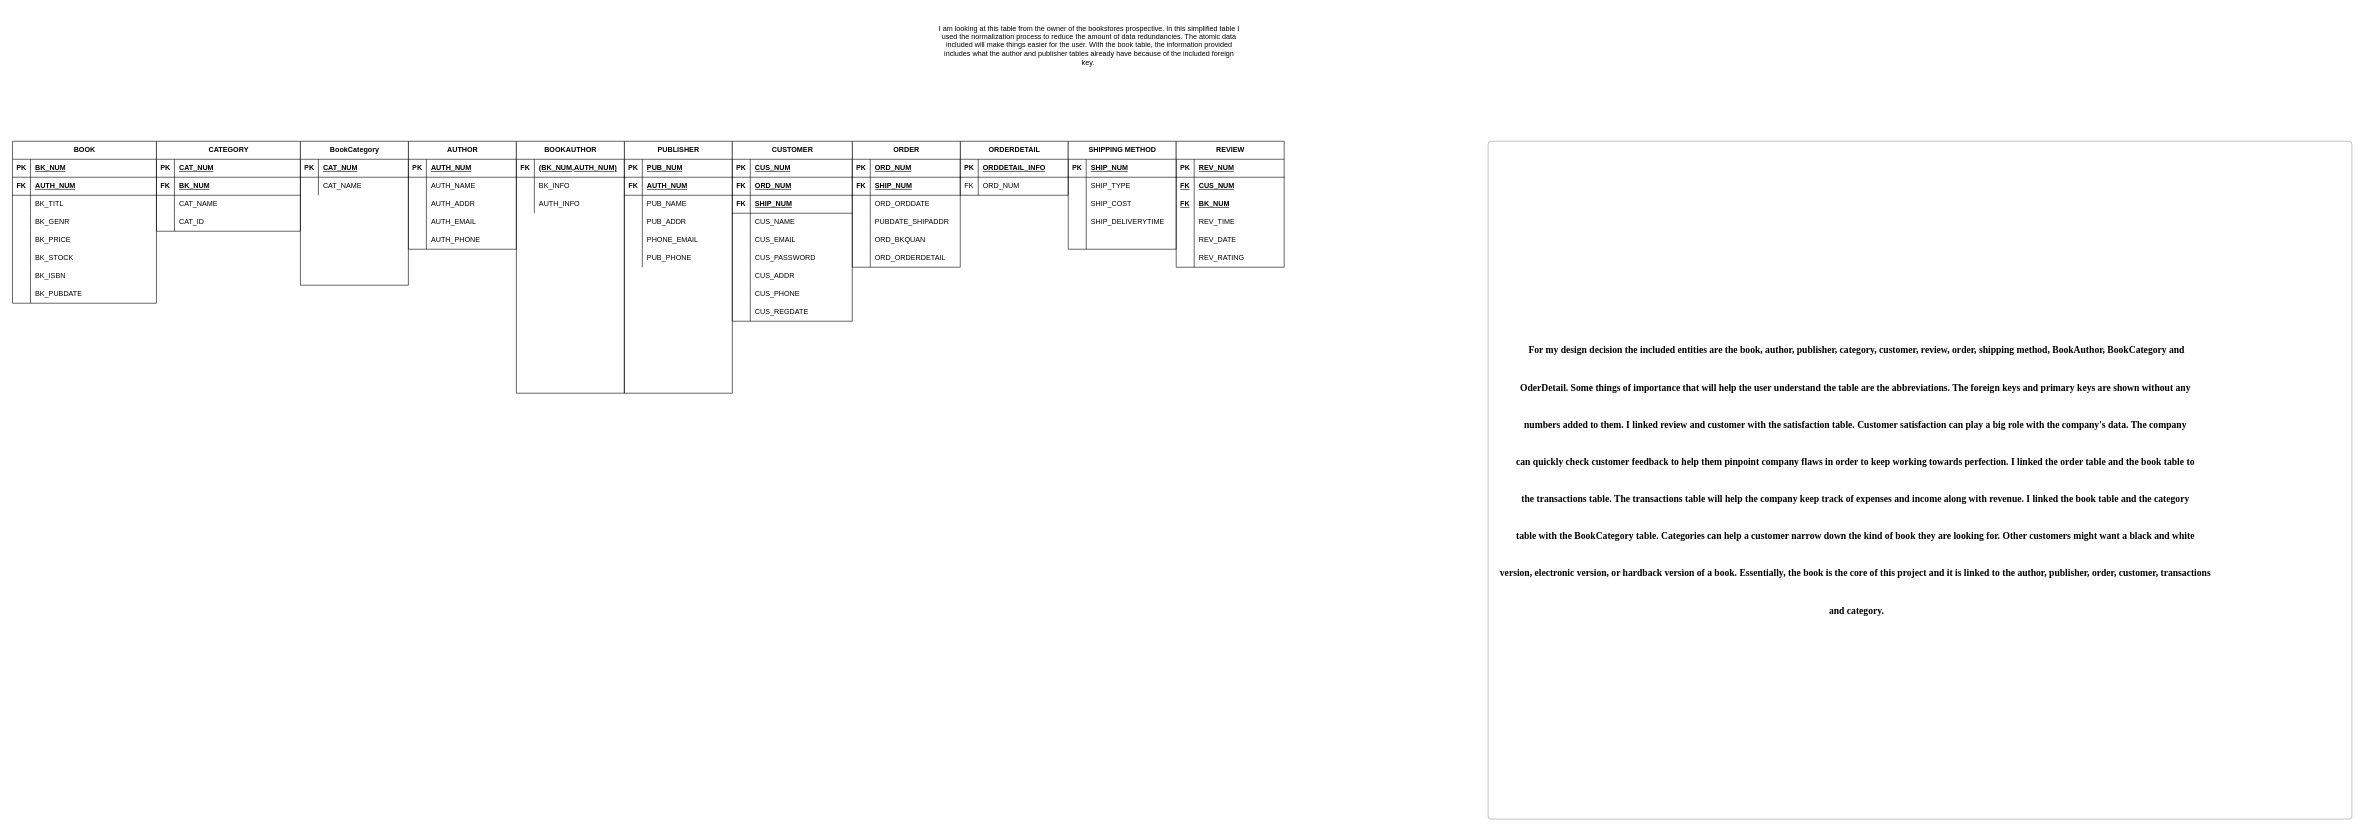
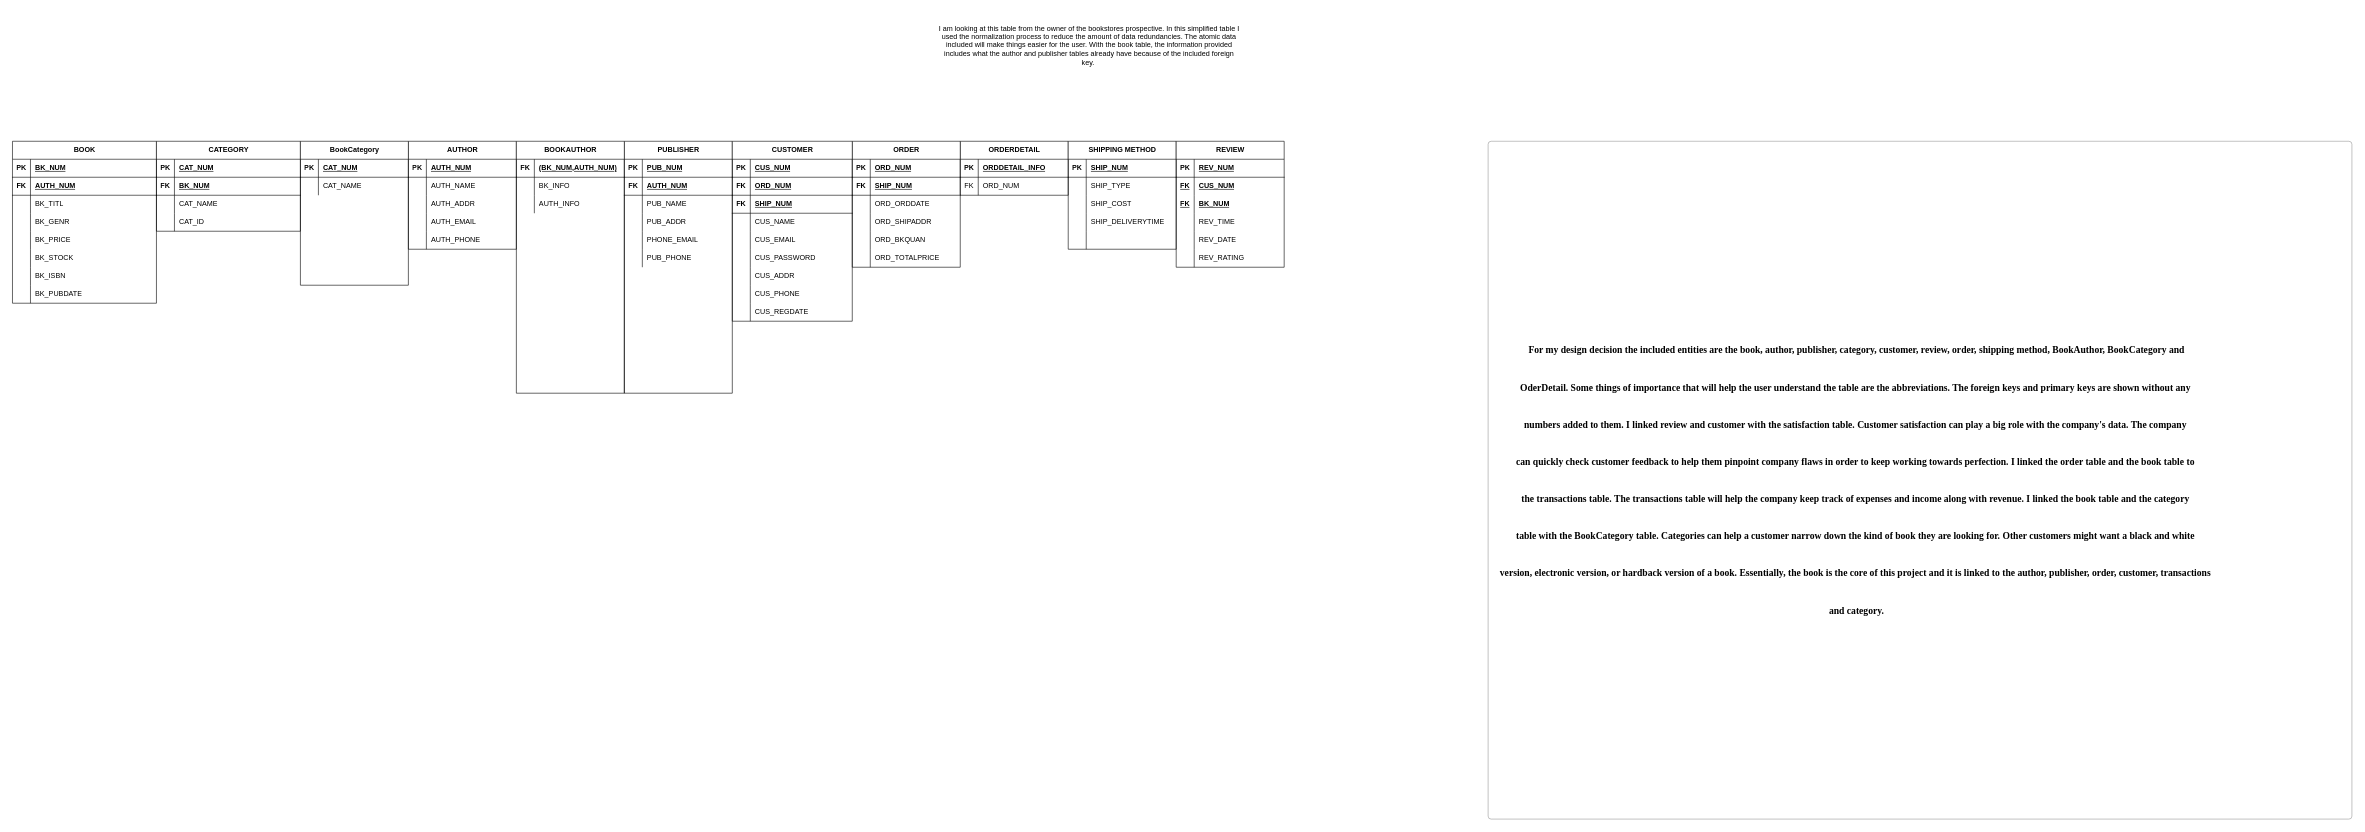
(907, 222) -> (899, 222)
(905, 258) -> (903, 258)
